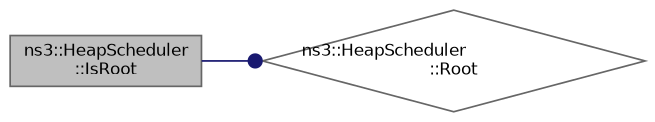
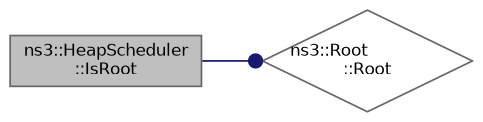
(454, 61) -> (367, 61)
